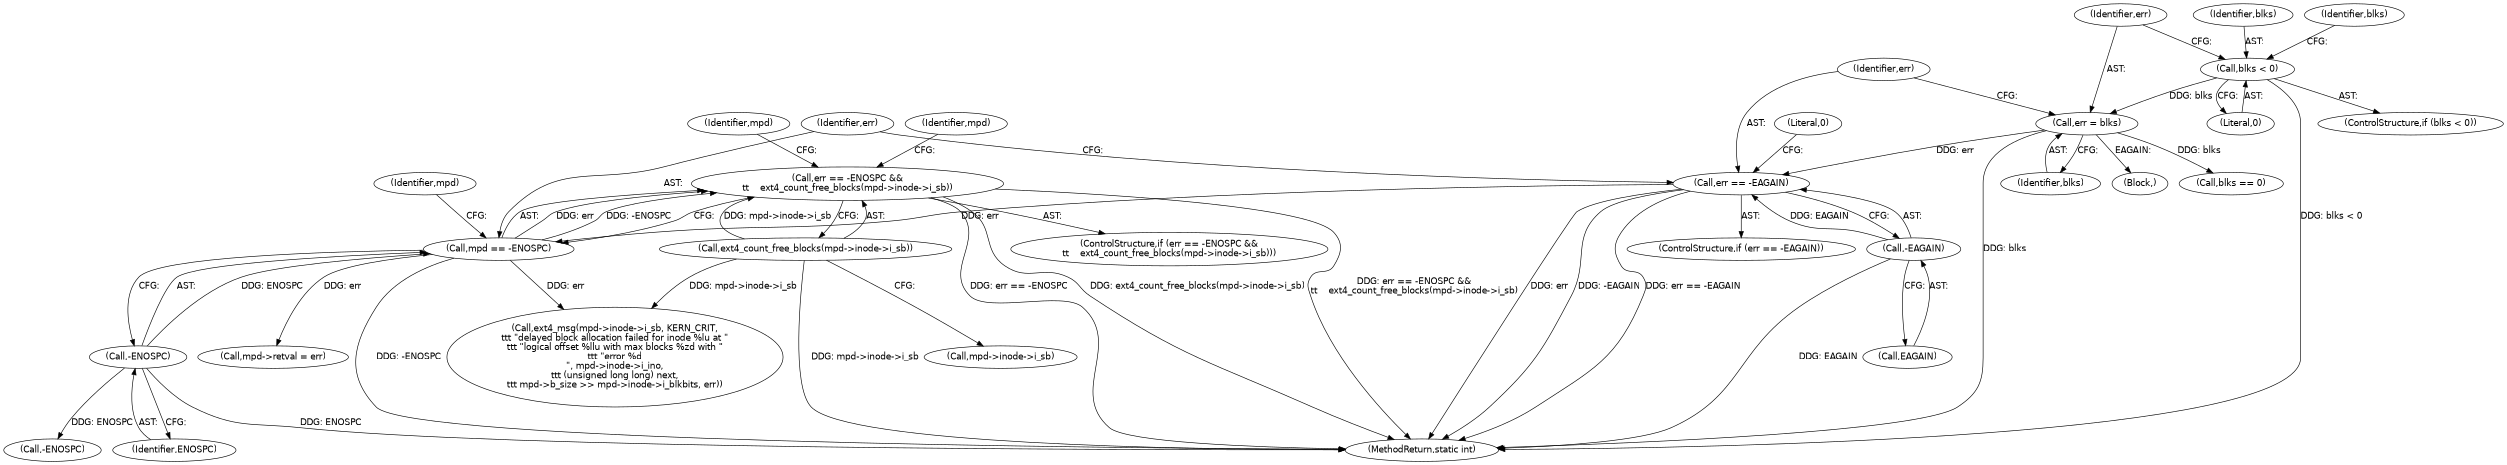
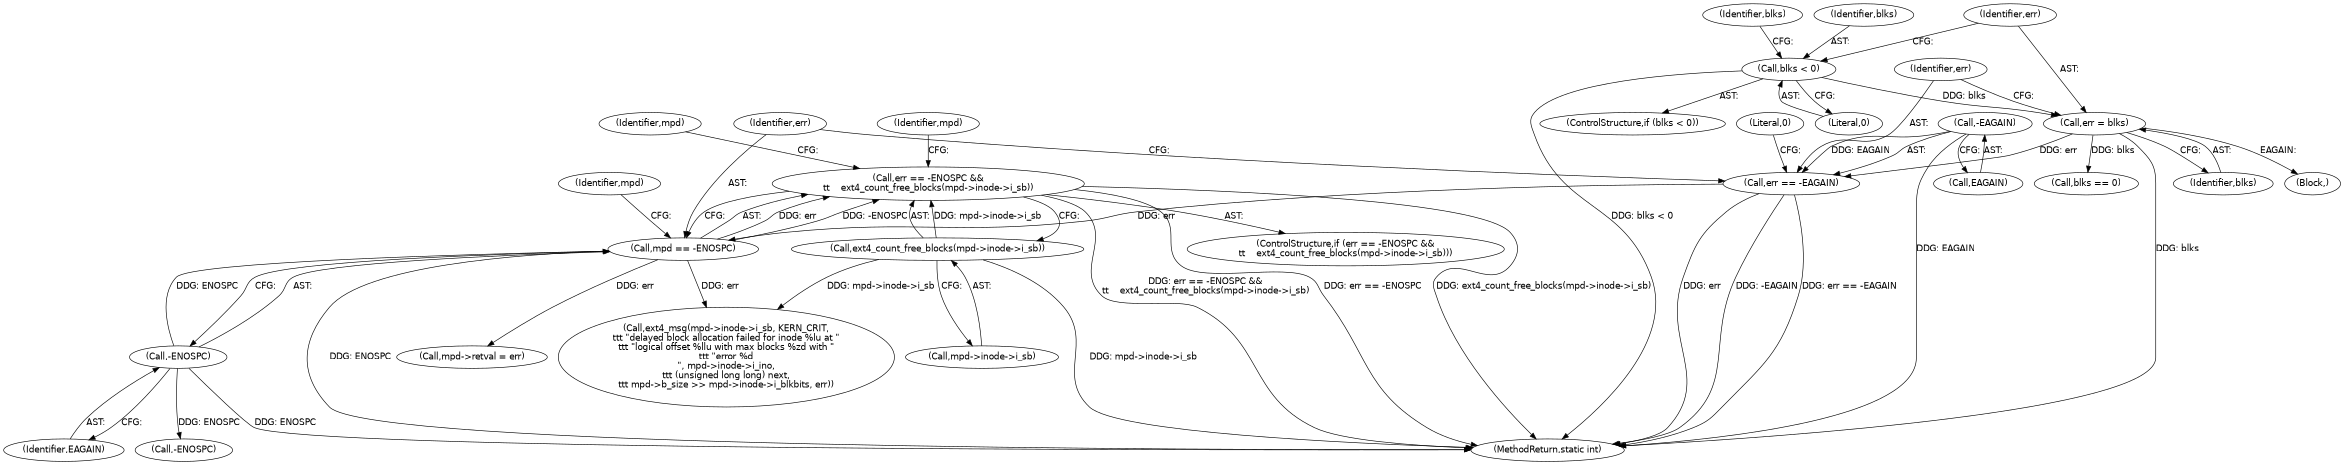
(1842, 208) -> none
(1741, 249) -> none
none -> (975, 303)
(409, 357) -> (360, 357)
(174, 450) -> (64, 450)
